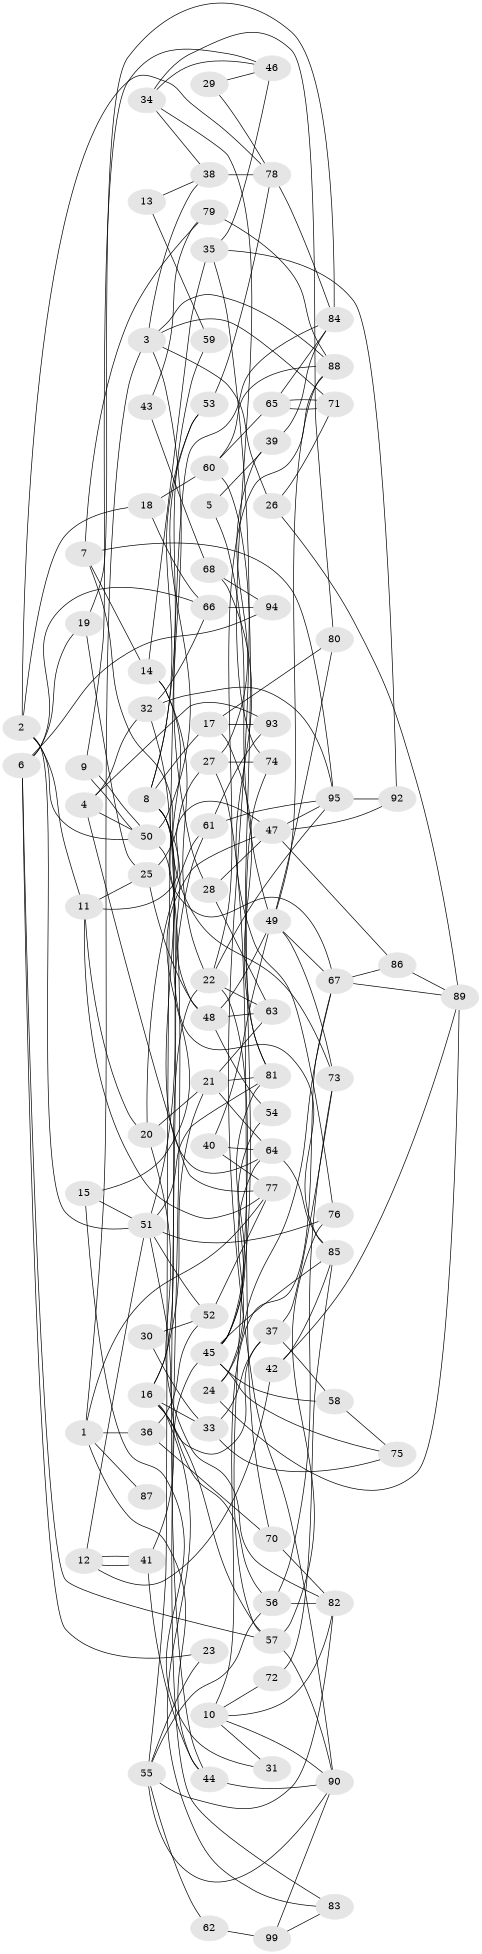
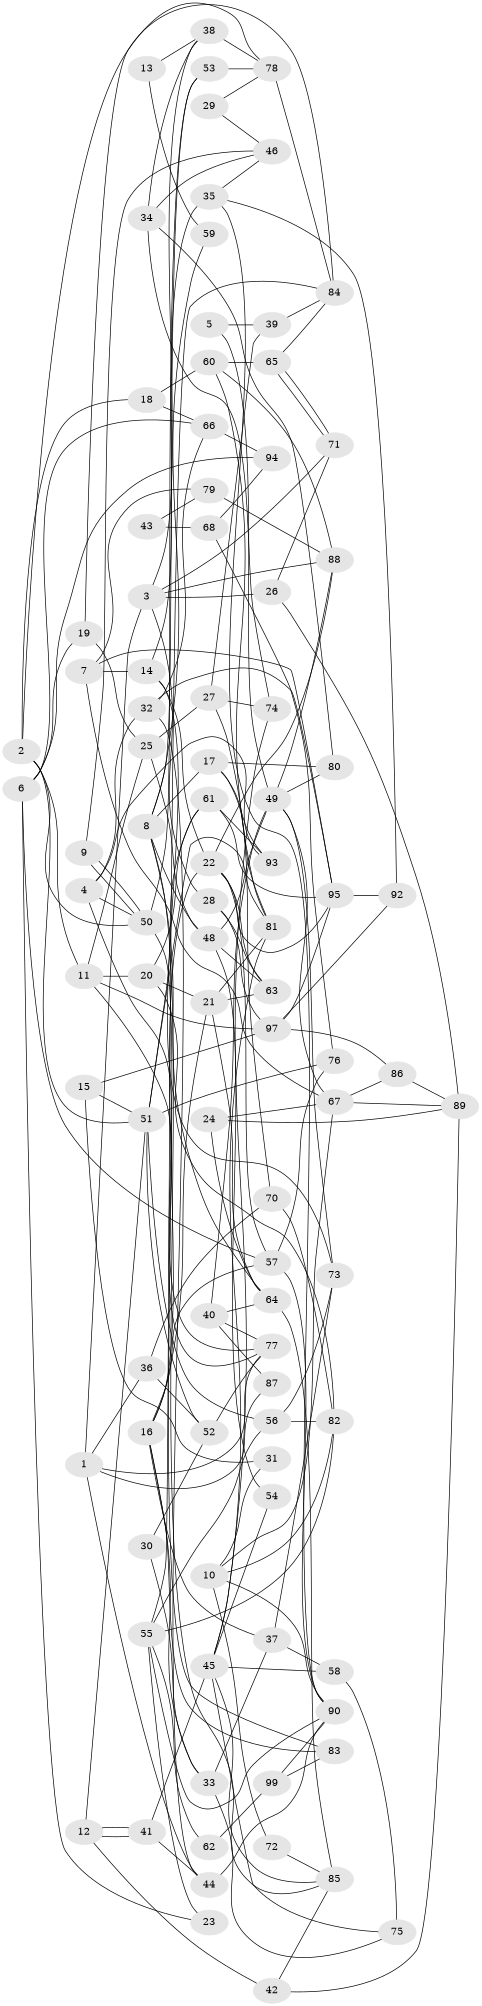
(272, 831) -> (272, 1029)
none -> (240, 1350)
